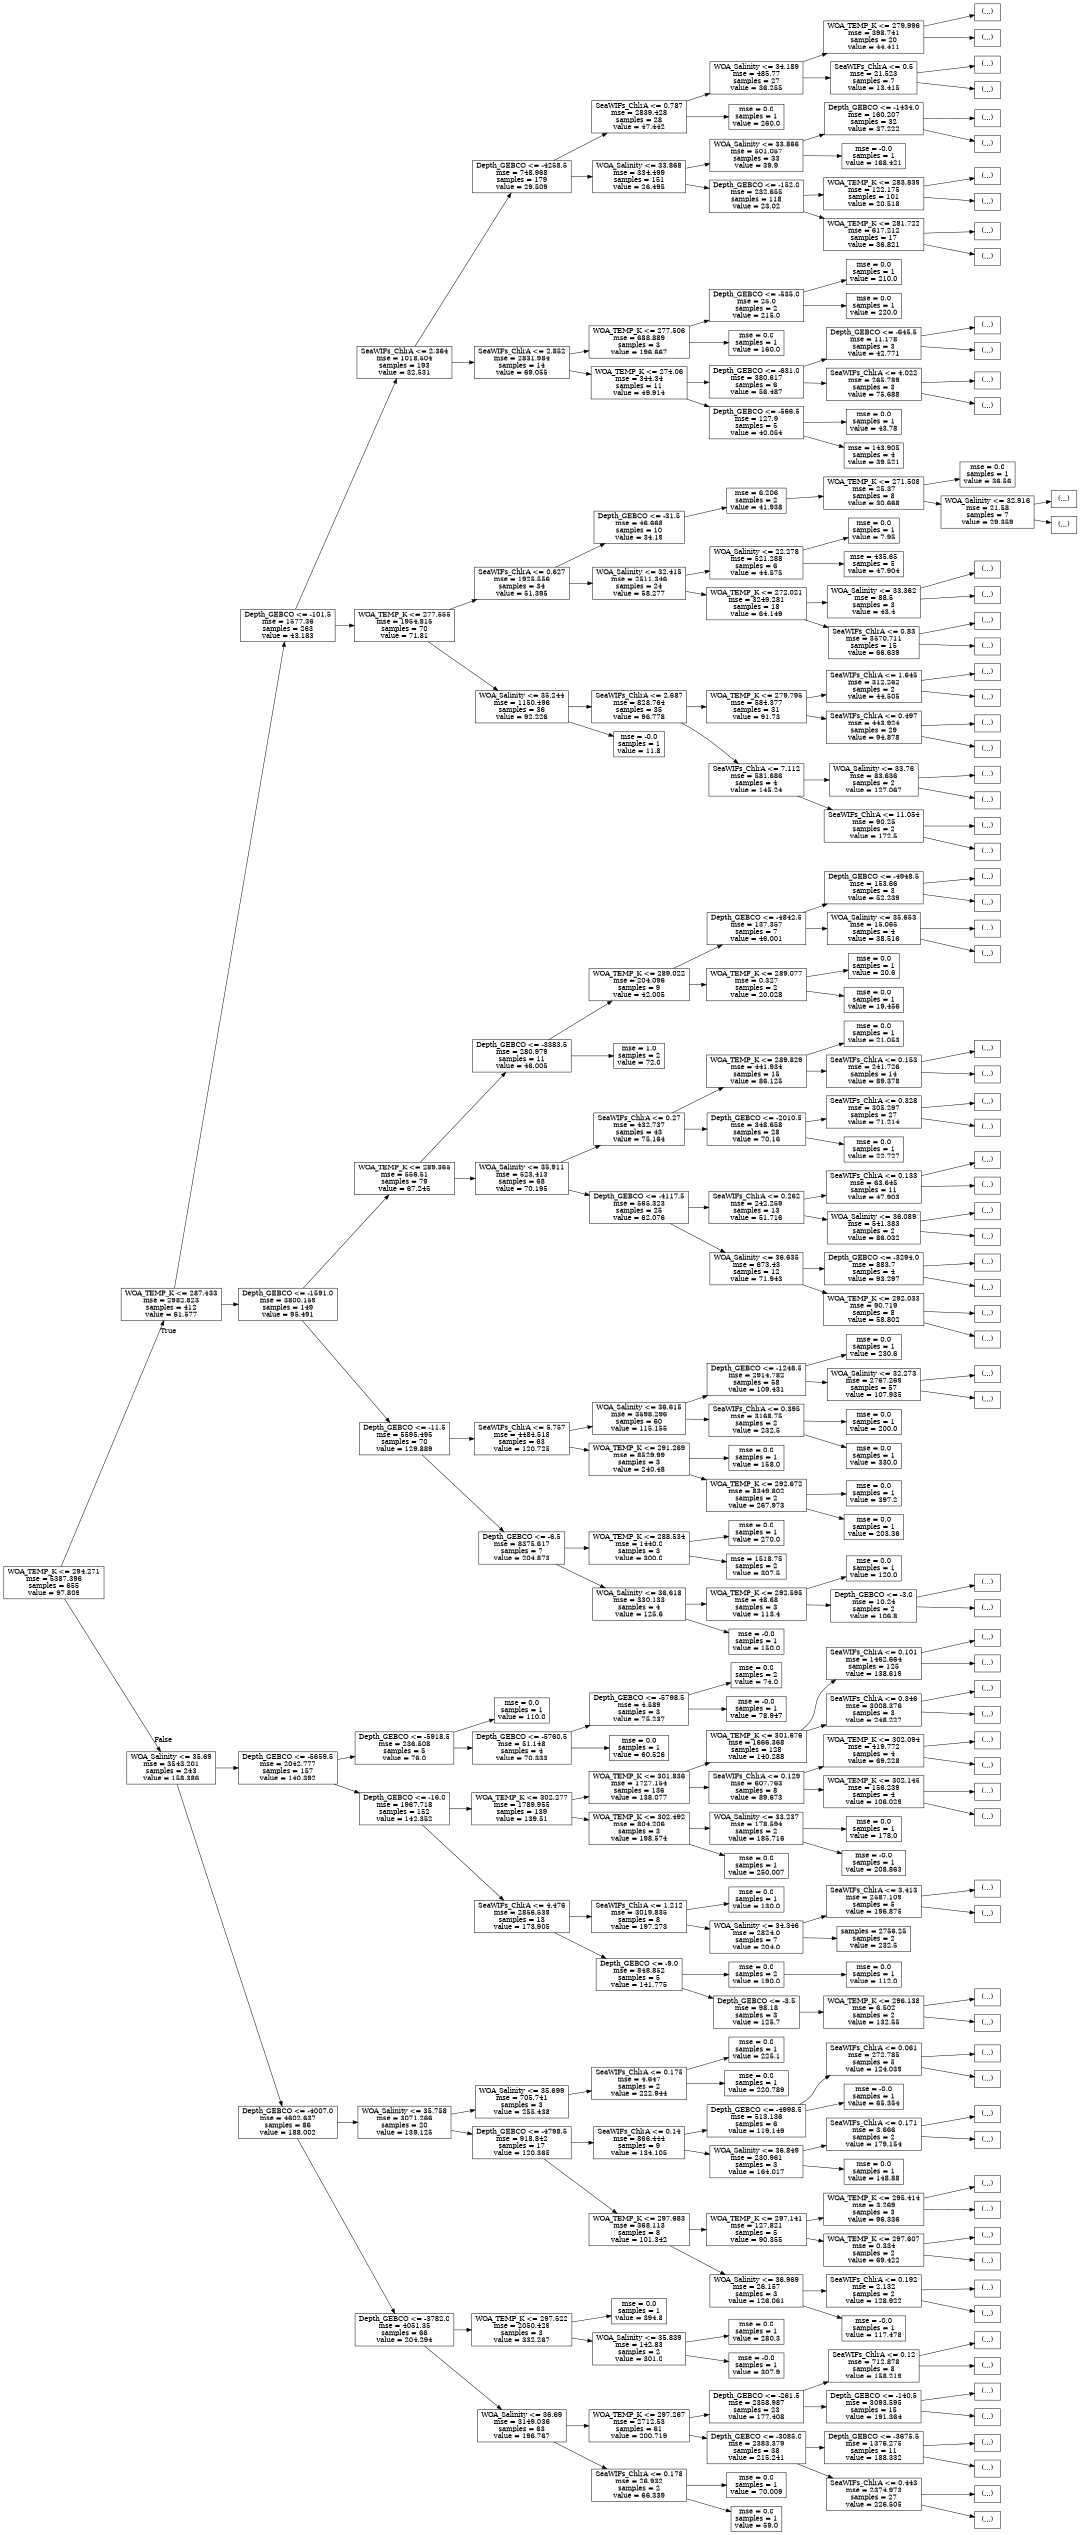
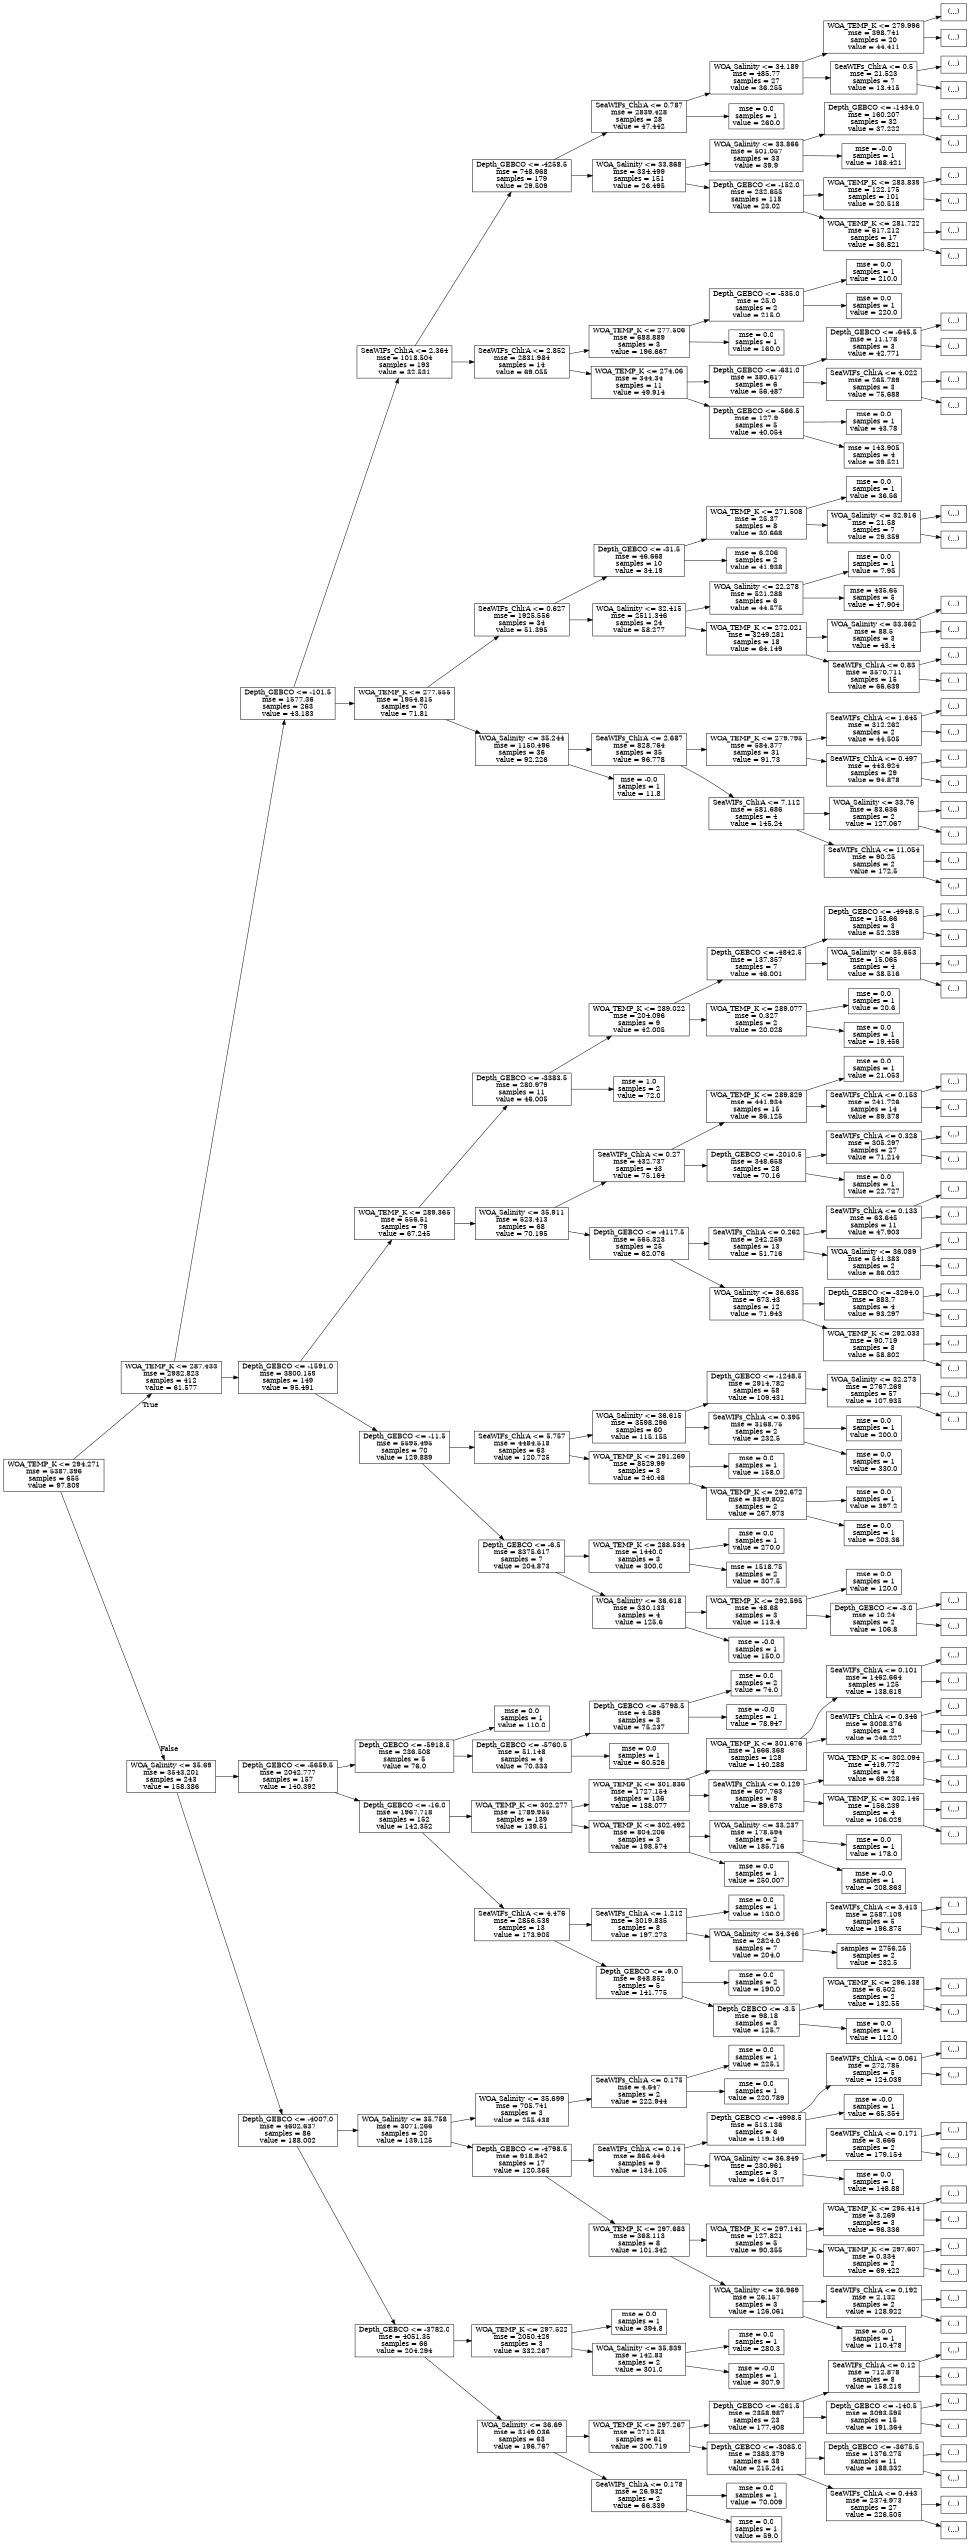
(802, 498) -> (693, 543)
(874, 1347) -> none
(813, 1975) -> (820, 2026)
(874, 2328) -> (874, 2339)
